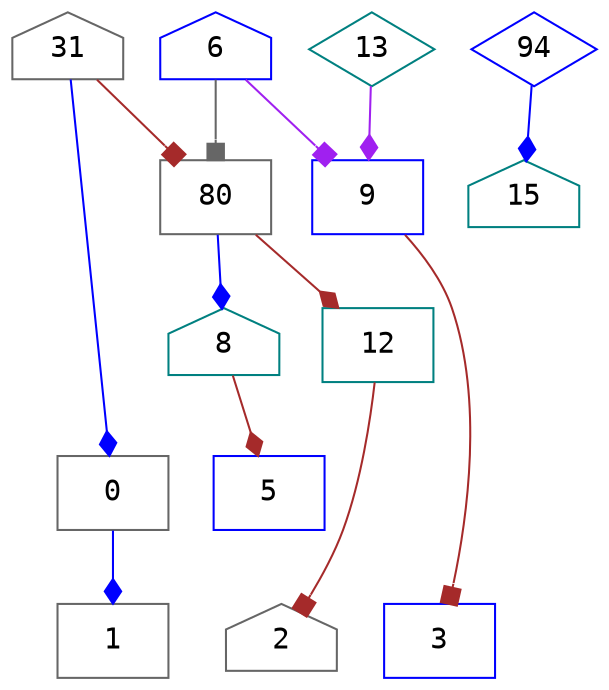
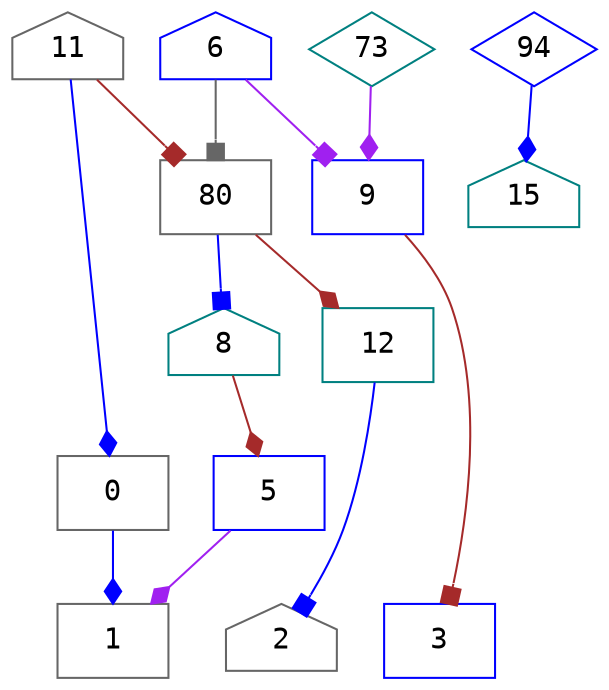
(68, 49) -> (68, 49)
(372, 49) -> (372, 49)
(219, 261) -> (219, 261)
(355, 492) -> (355, 492)
none -> (200, 559)
